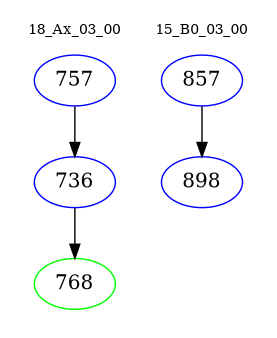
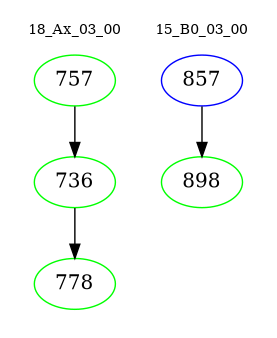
(75, 81) -> (75, 81)
(75, 182) -> (75, 182)
(202, 182) -> (202, 182)
(75, 284) -> (75, 284)
